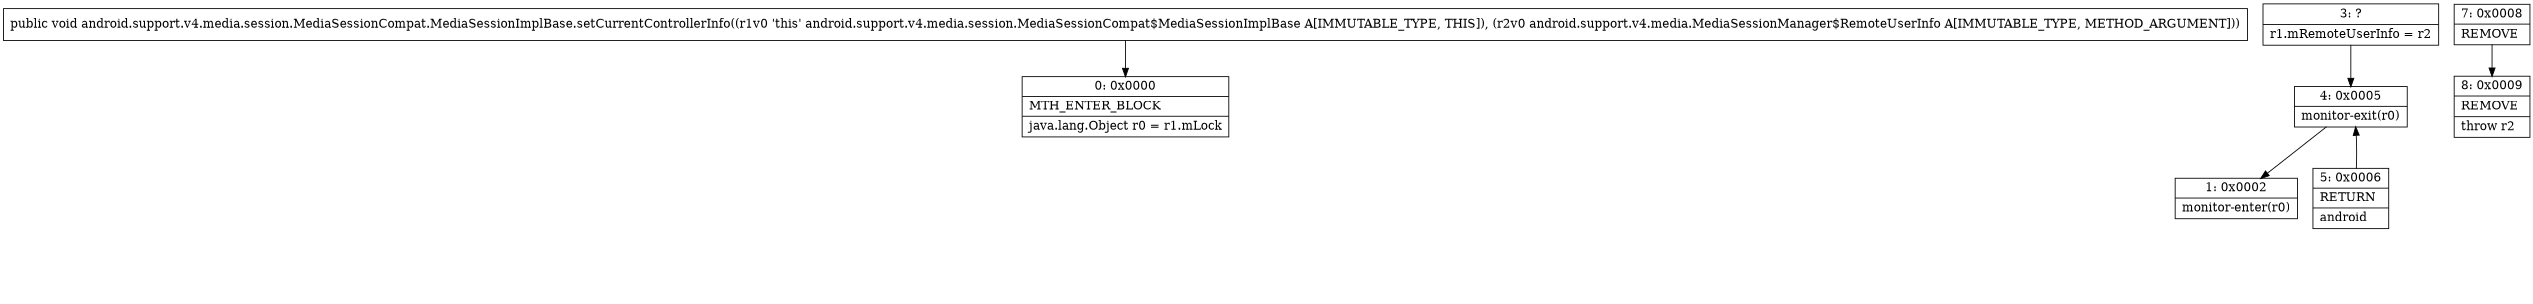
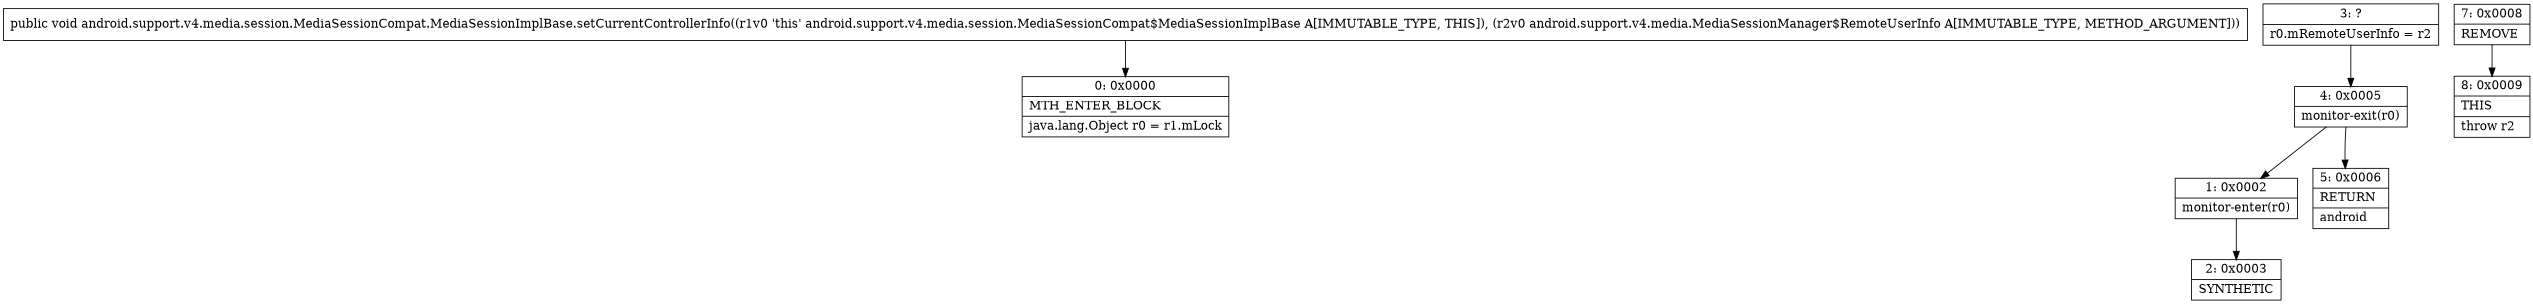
(2351, 34) -> (2351, 34)
(2490, 106) -> (2477, 106)
(2357, 152) -> (2345, 143)
none -> (2236, 280)
